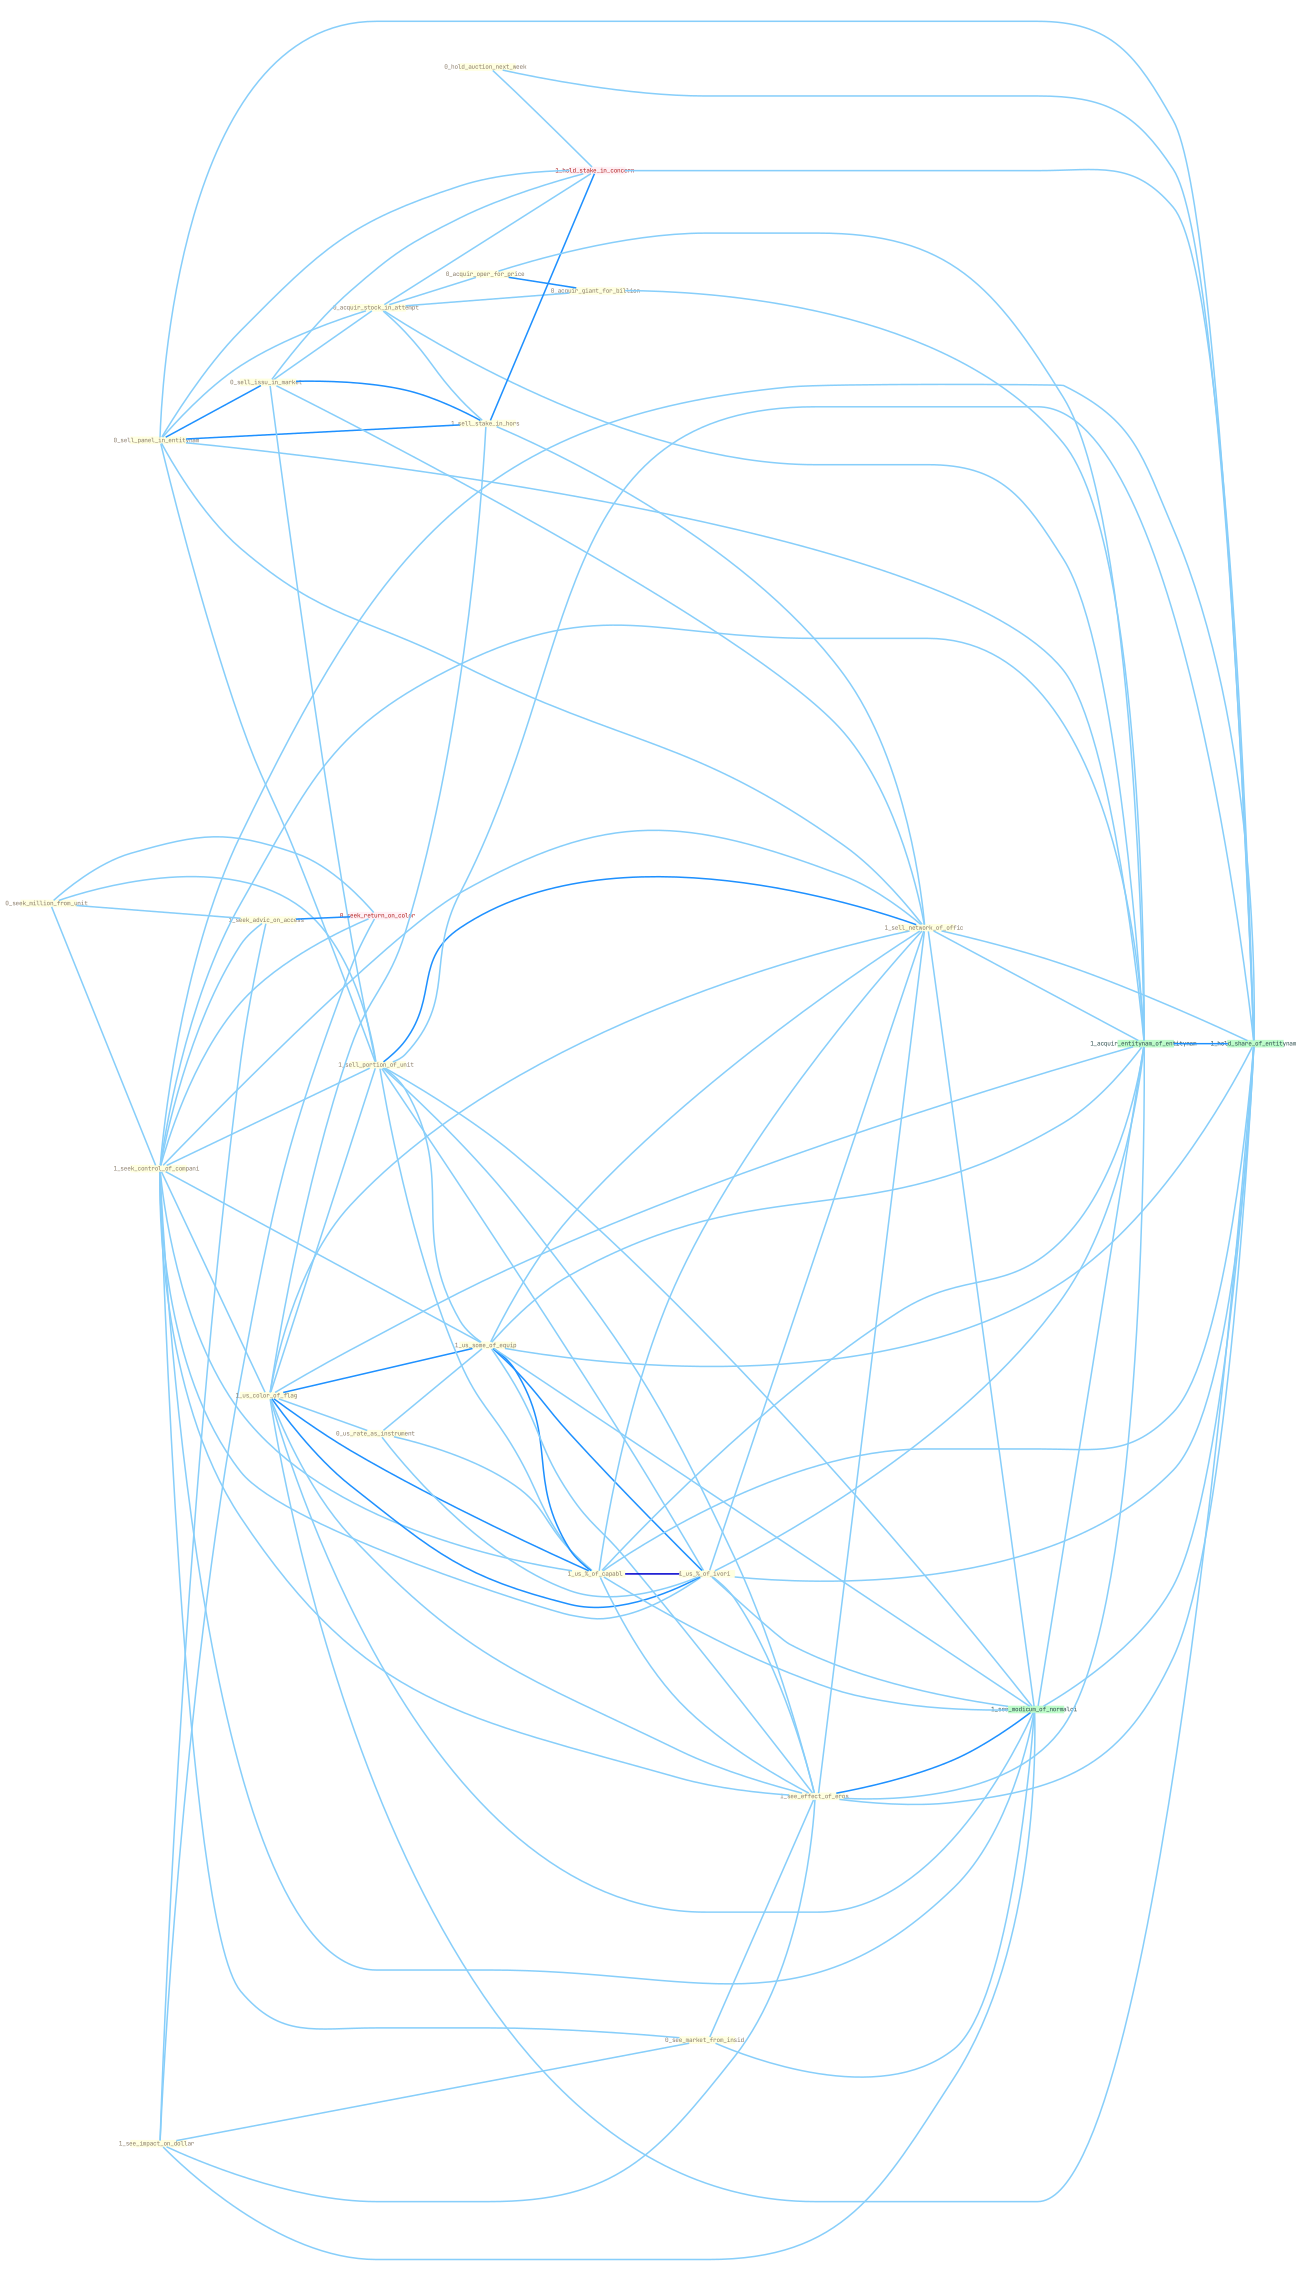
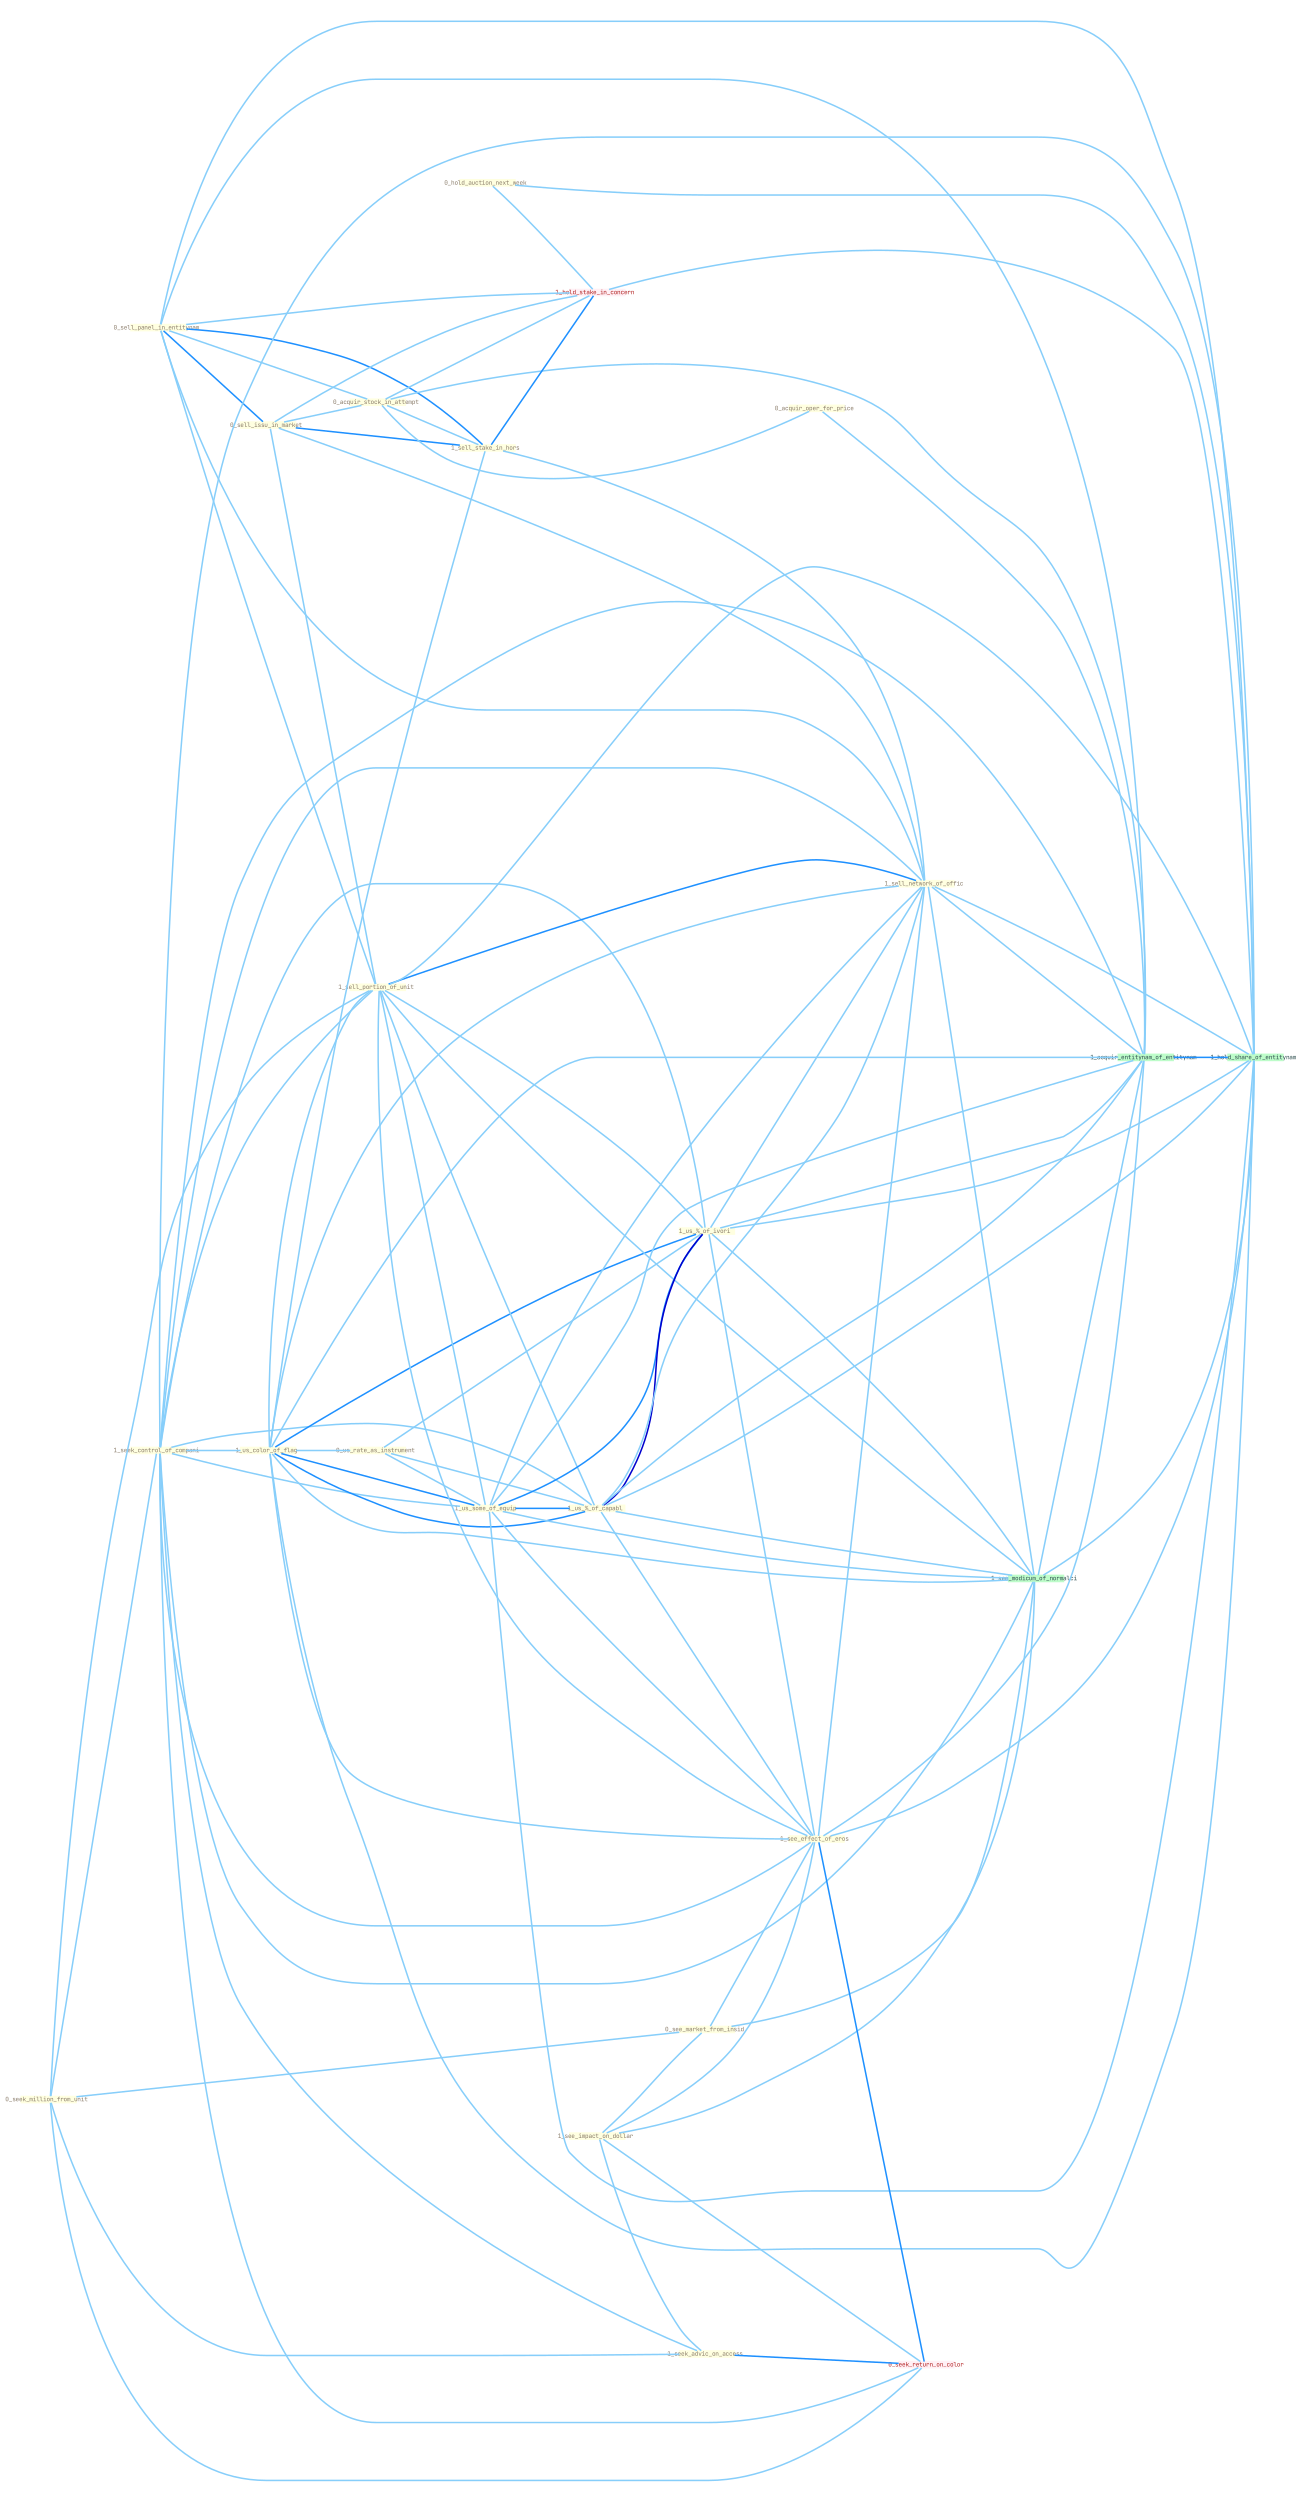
(597, 291) -> none
(939, 1766) -> (872, 2102)
(201, 1809) -> (378, 2064)
